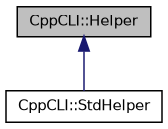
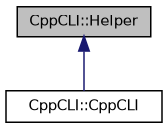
(84, 106) -> (84, 106)
